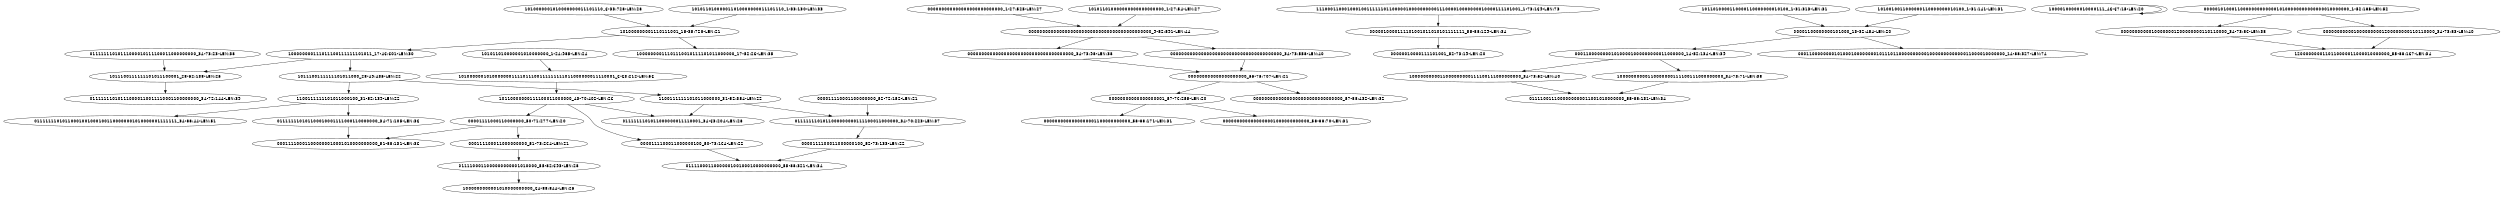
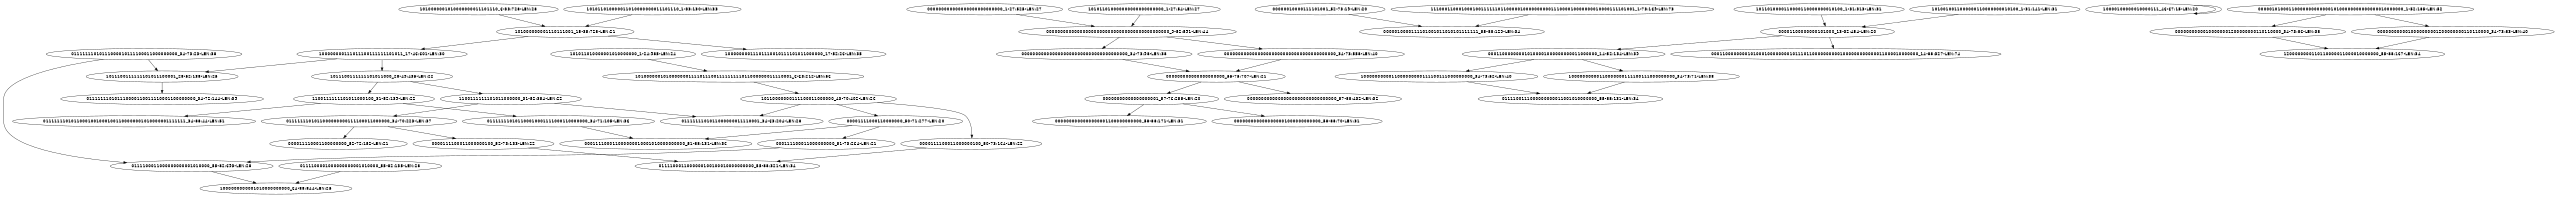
(1438, 41) -> (1384, 20)
(868, 109) -> (350, 131)
none -> (4, 121)
none -> (360, 166)
